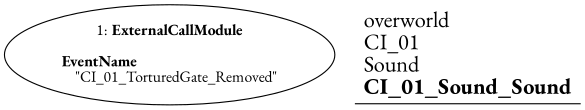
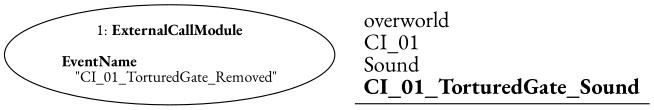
(468, 87) -> (502, 87)
